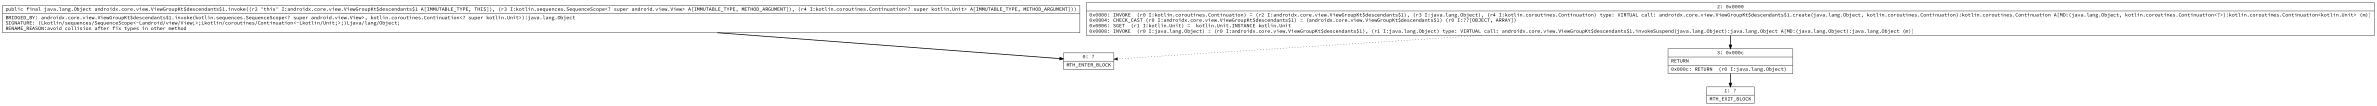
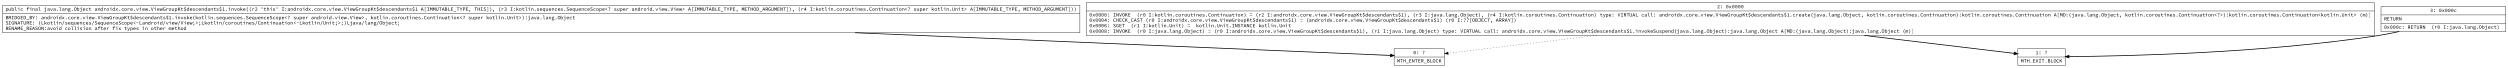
(1730, 40) -> (1939, 44)
